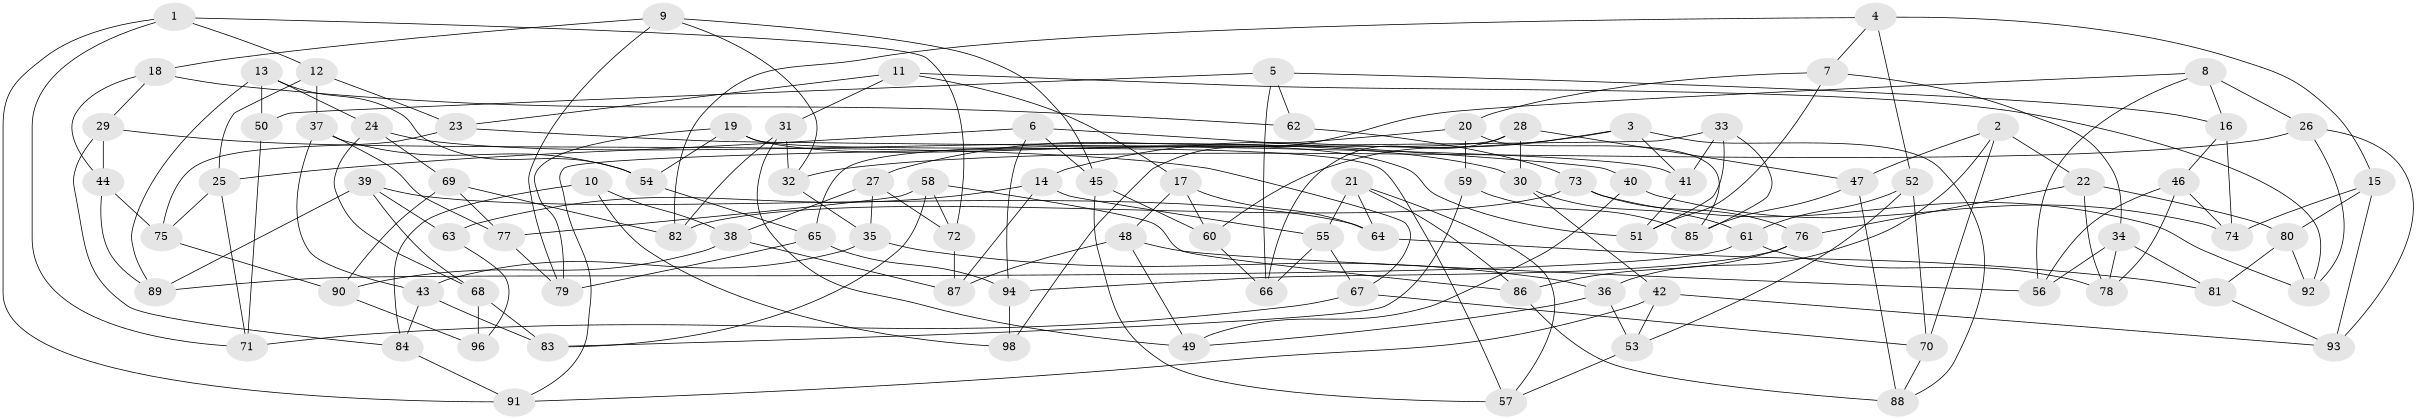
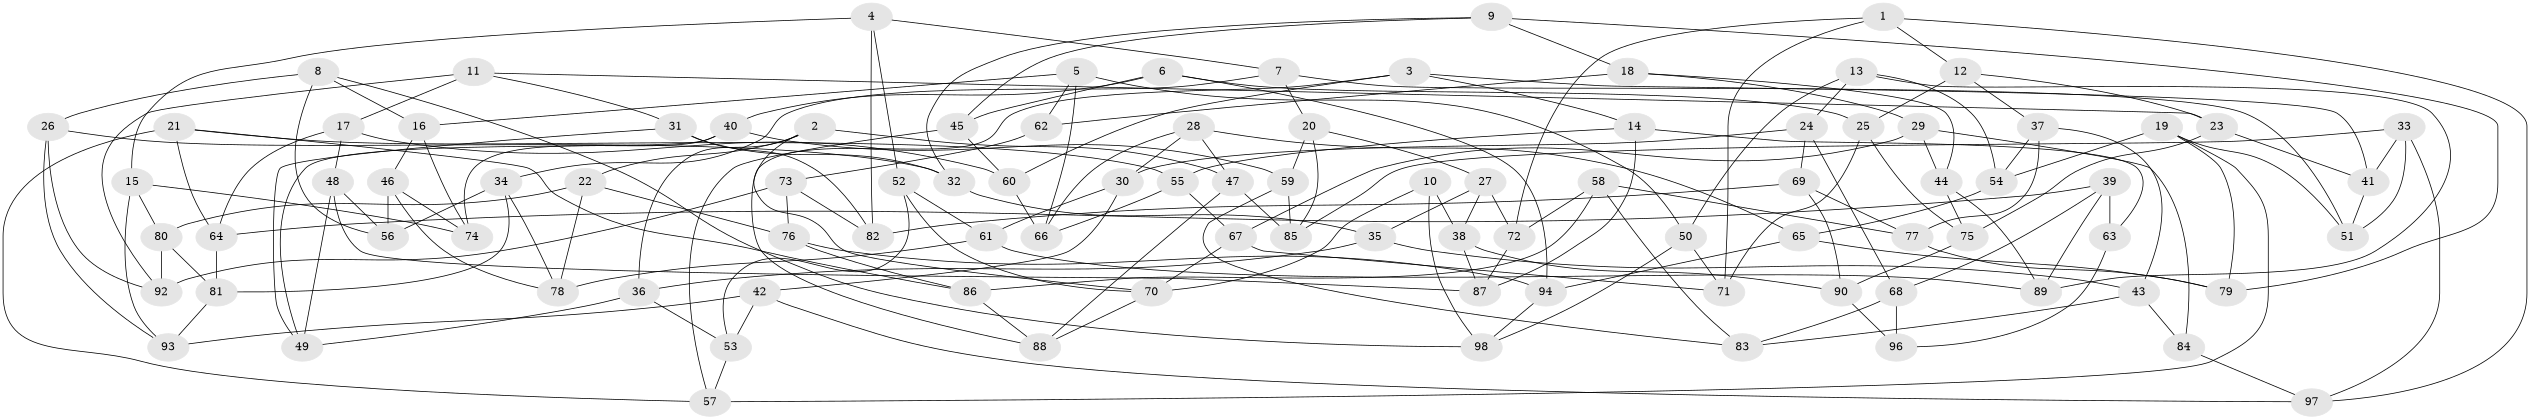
none -> (1117, 146)
(437, 215) -> (1295, 262)
none -> (1588, 298)
(514, 403) -> (2312, 403)
